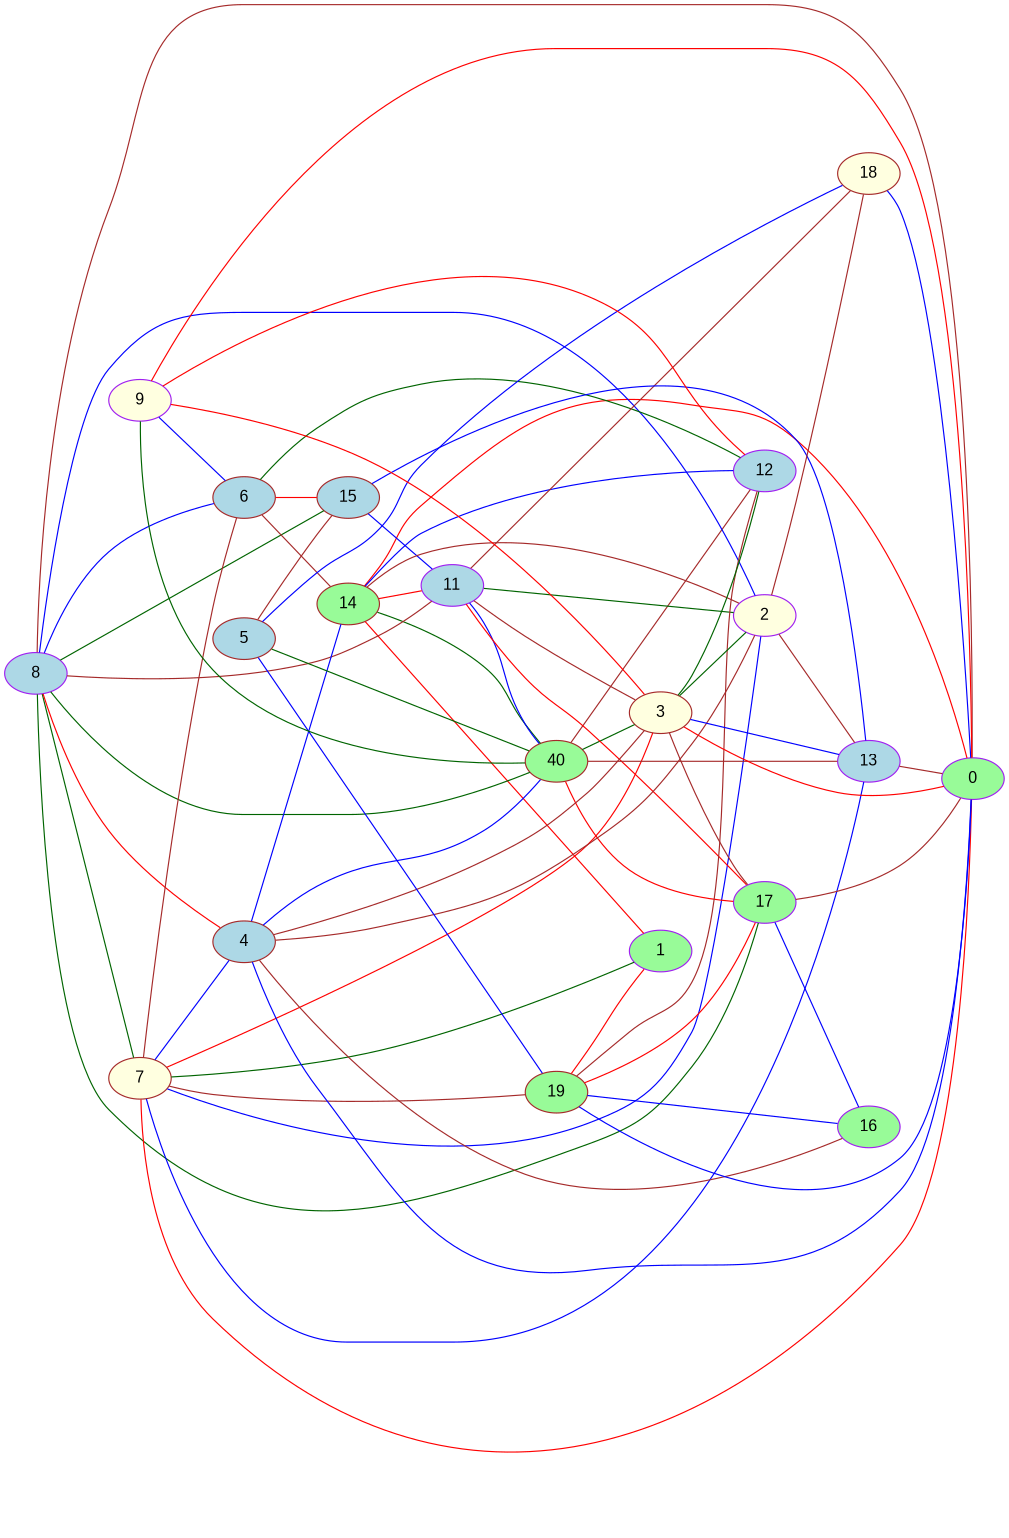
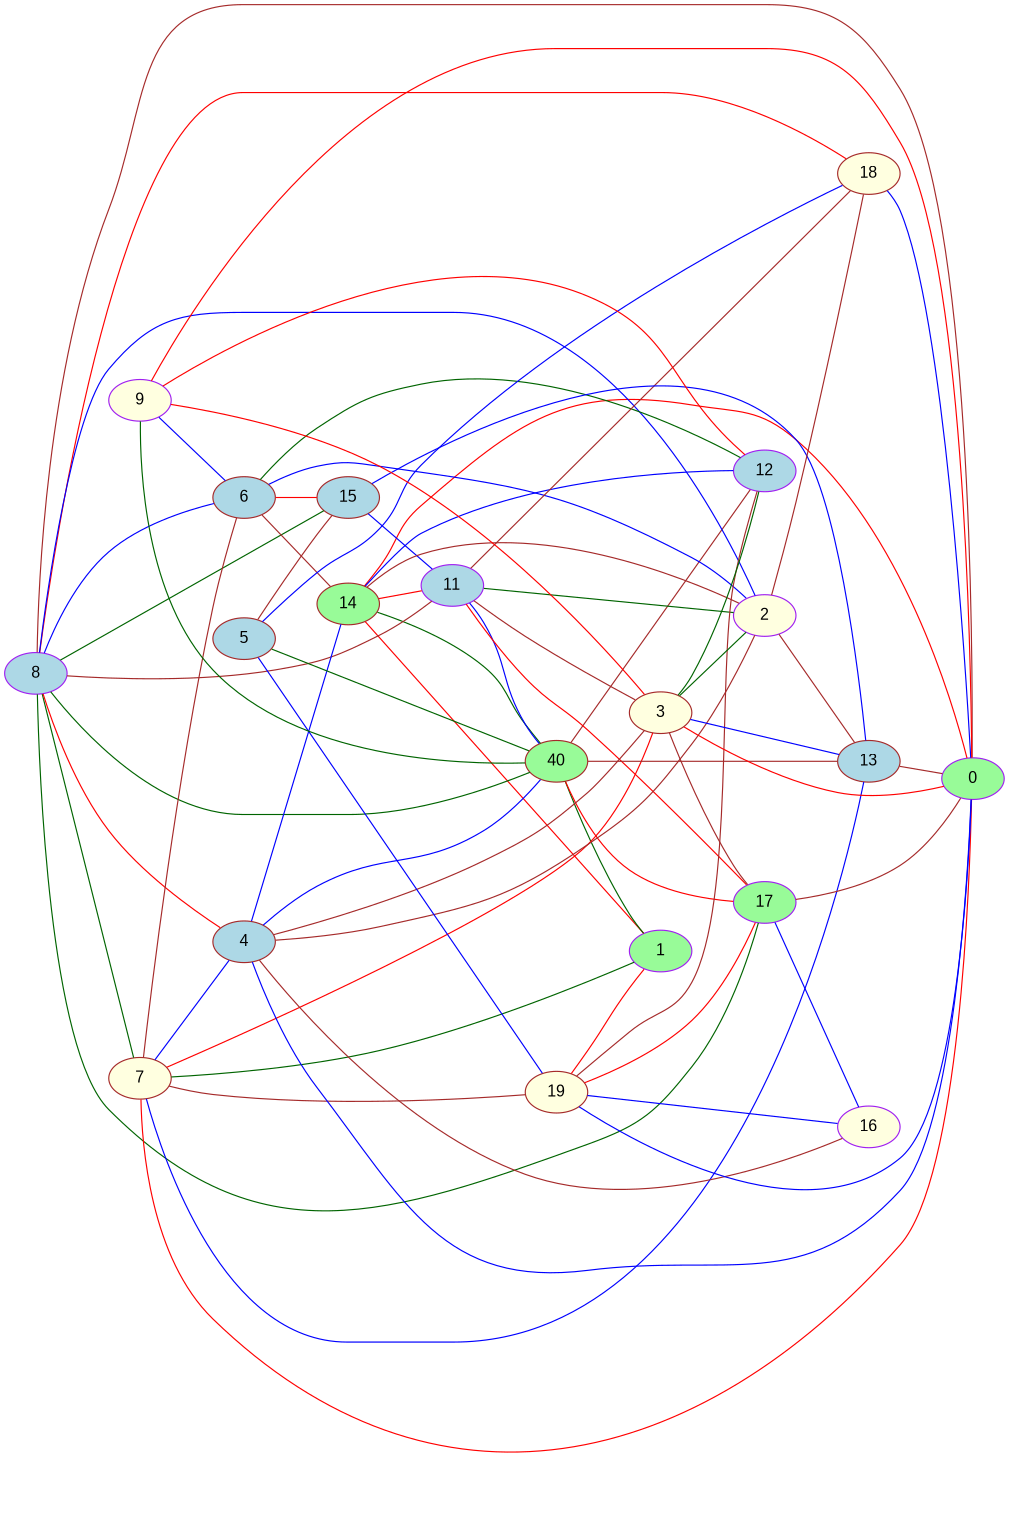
none -> (243, 93)
(608, 737) -> (600, 860)
(869, 761) -> (869, 761)
(556, 1092) -> (556, 1092)
(618, 1110) -> (518, 489)
(869, 1127) -> (869, 1127)
